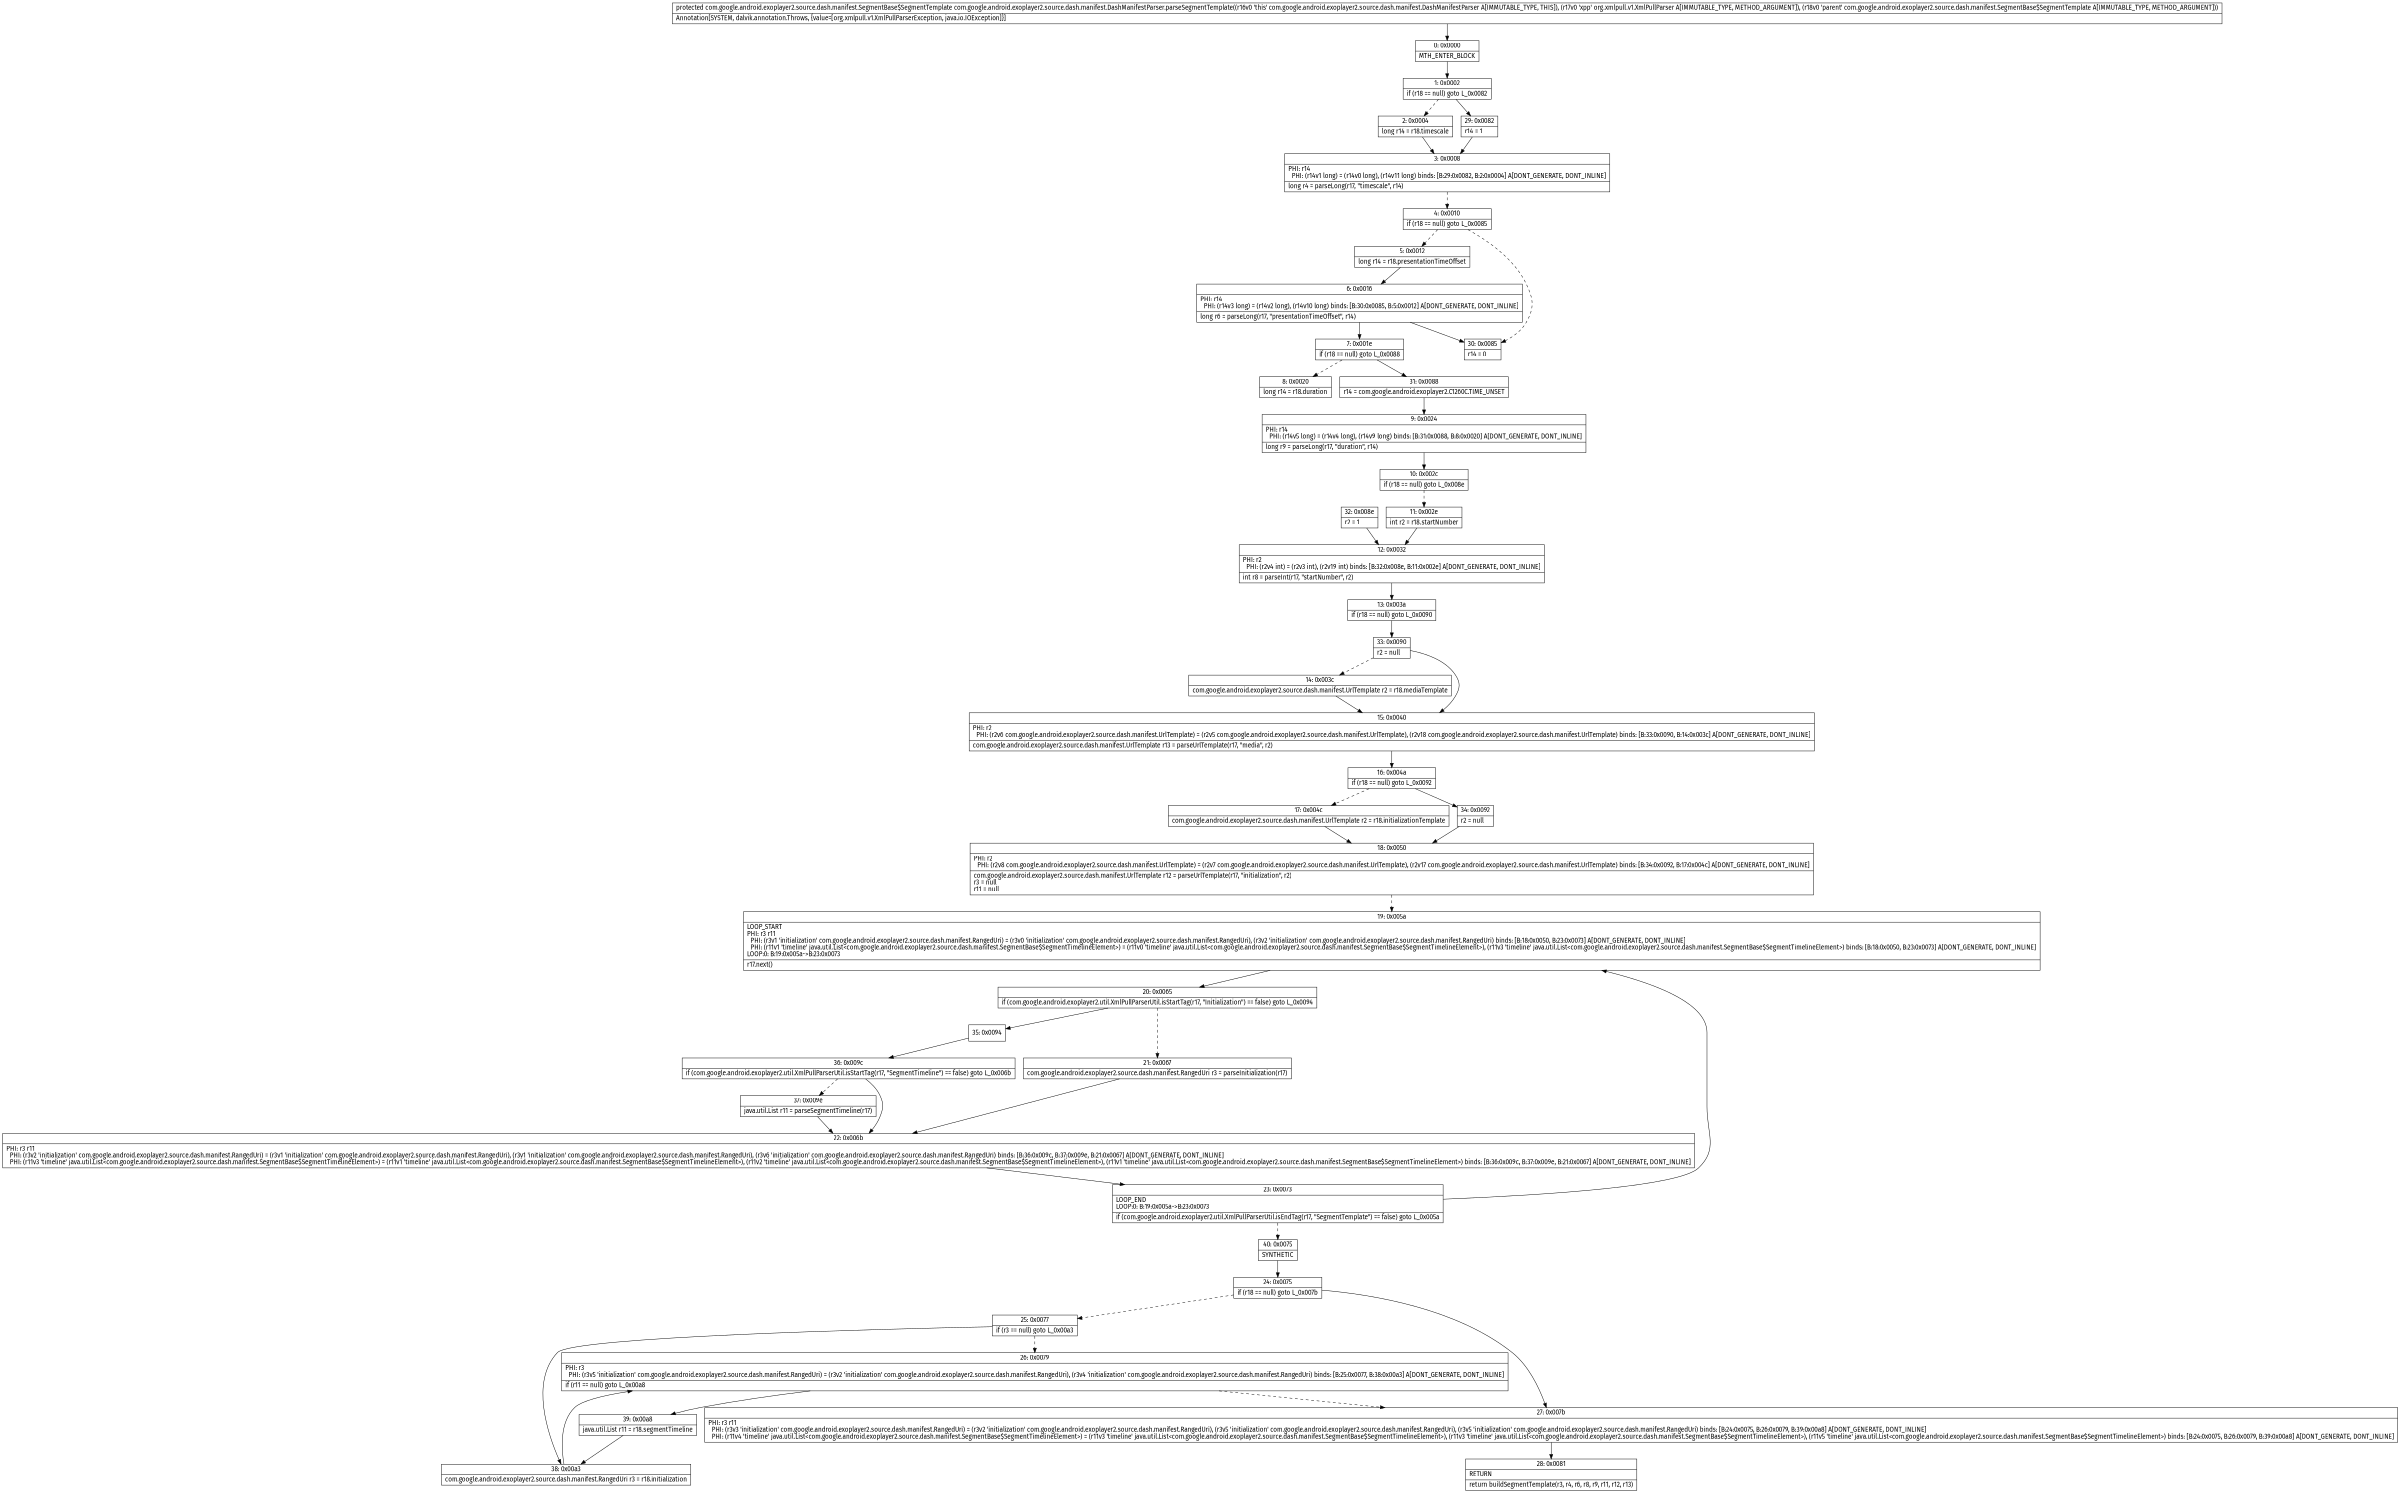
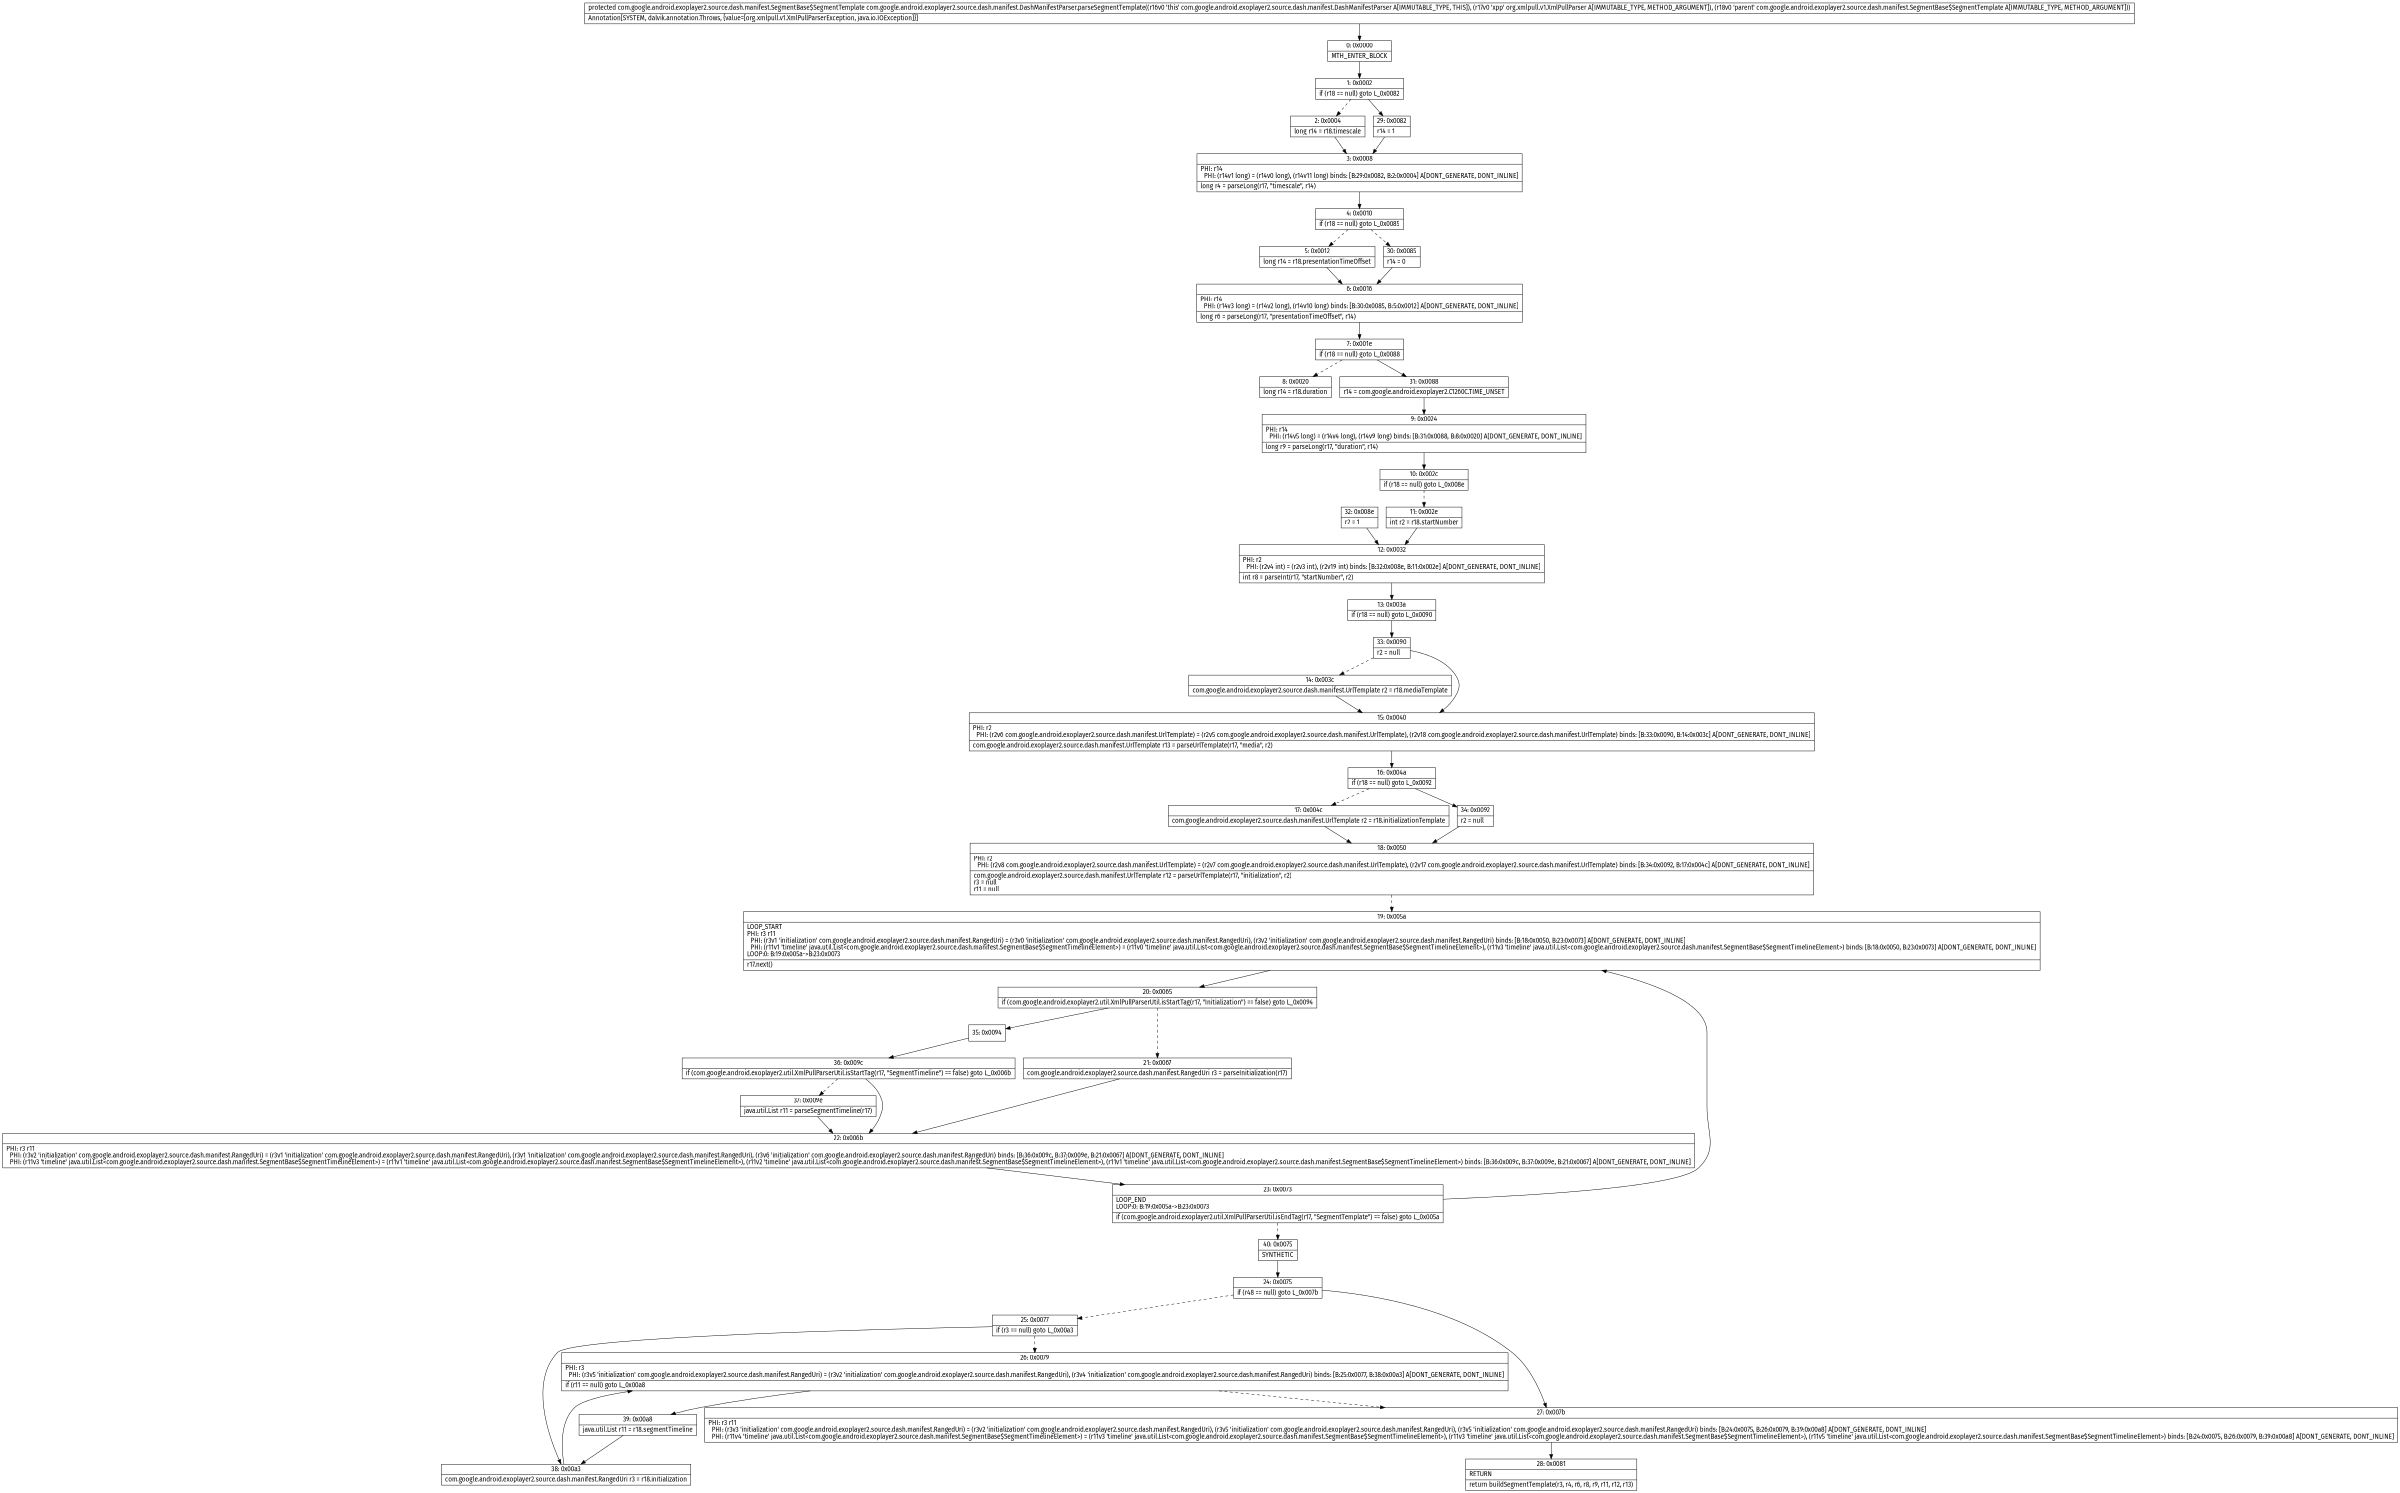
(1447, 198) -> (1360, 198)
(1435, 331) -> (1386, 274)
(1278, 1293) -> (1278, 1293)
